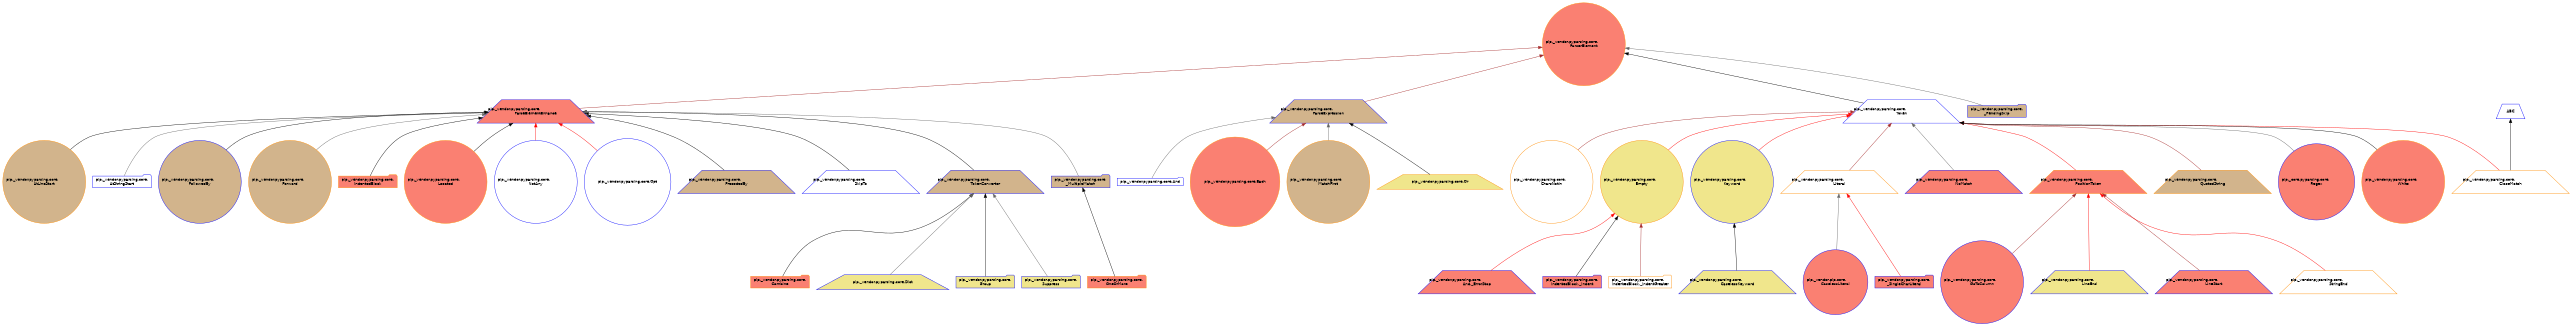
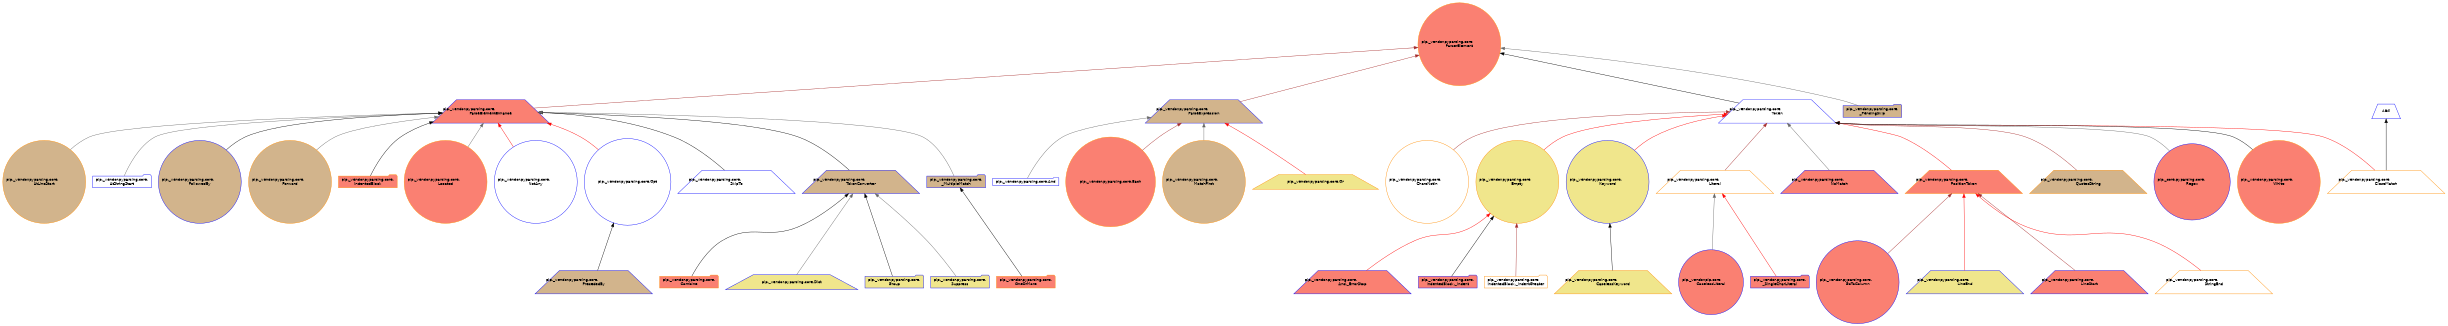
(264, 120) -> (252, 120)
(662, 132) -> (605, 249)
(491, 137) -> (475, 137)
(1392, 149) -> (1268, 149)
(1737, 282) -> (1613, 282)
